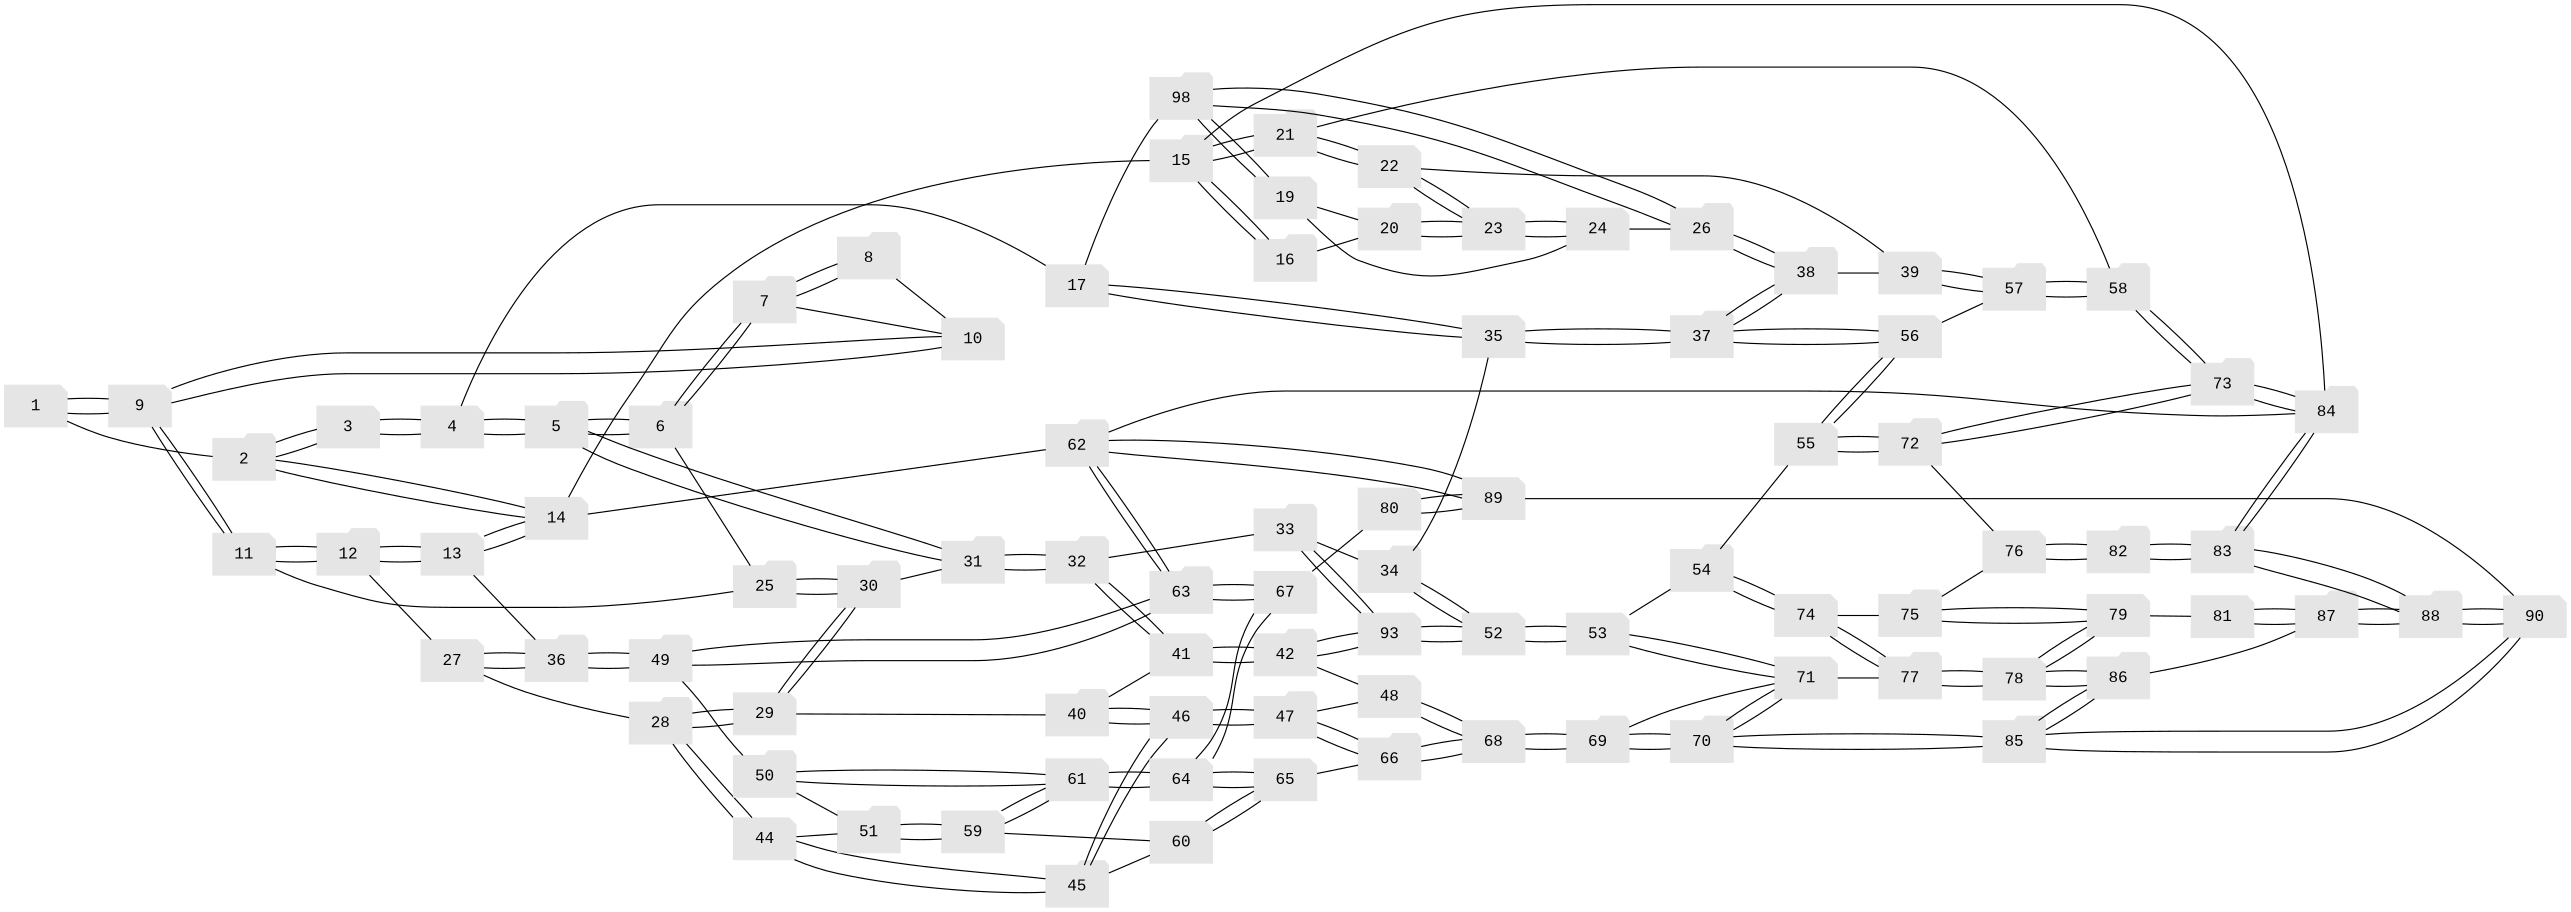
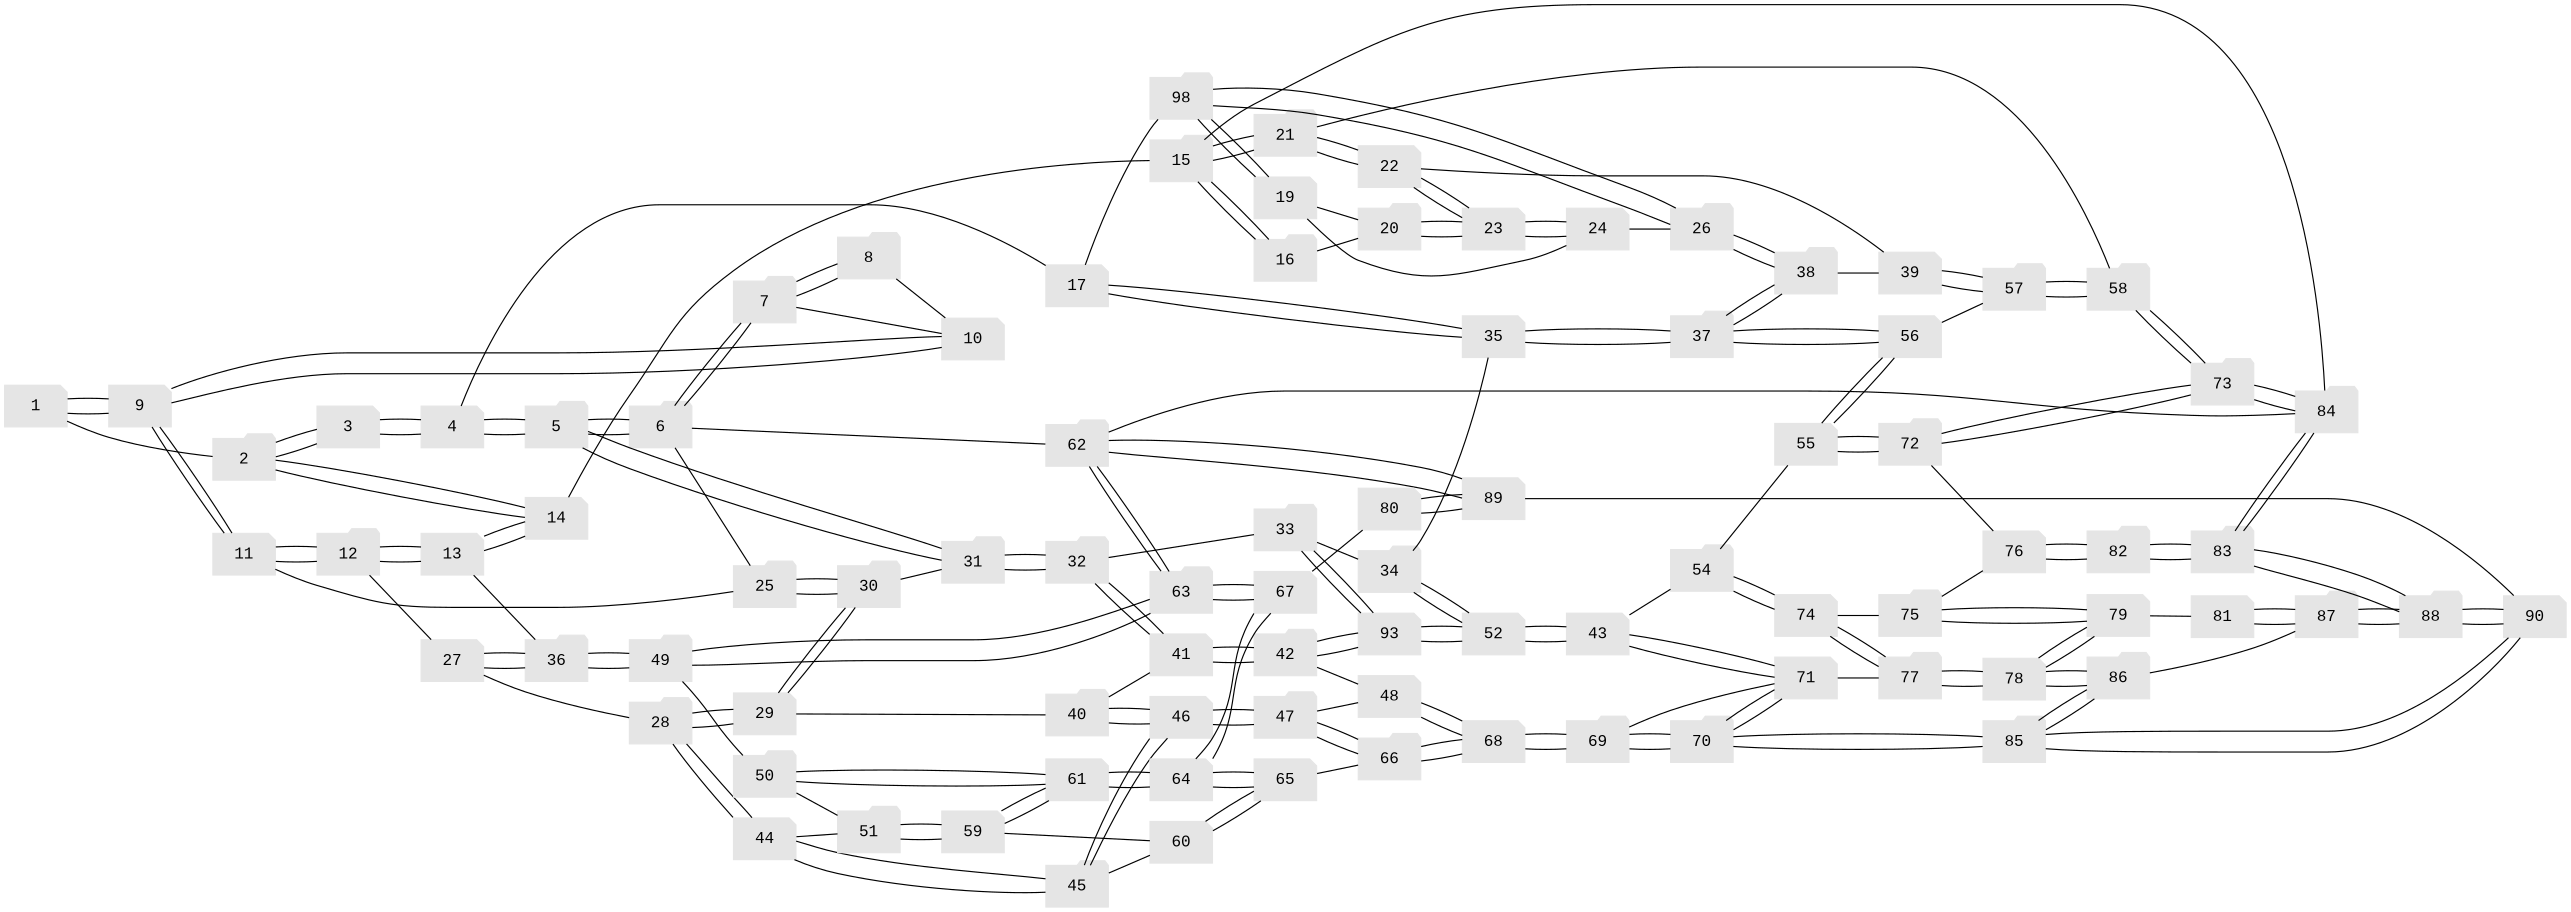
(817, 482) -> (869, 436)
(1598, 634) -> (1598, 634)
